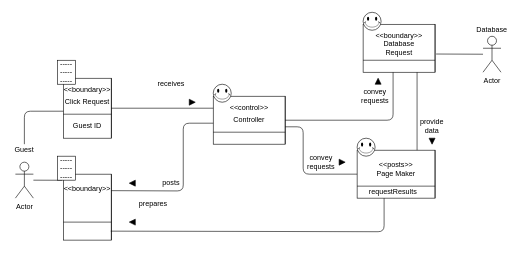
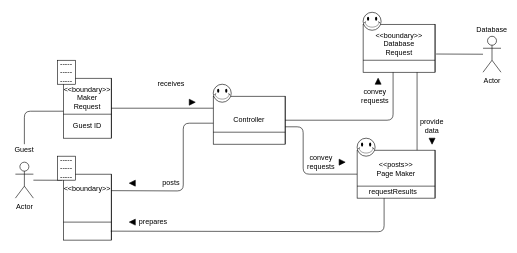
(87, 102) -> (87, 102)
(249, 108) -> none
(153, 204) -> (153, 222)
